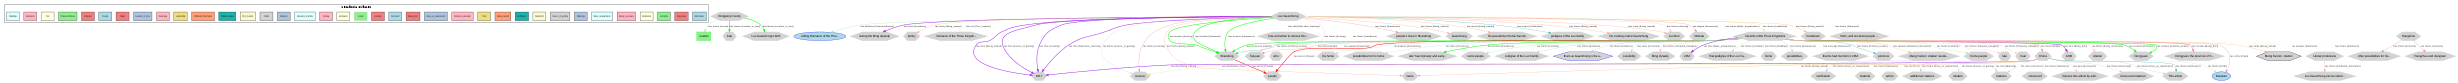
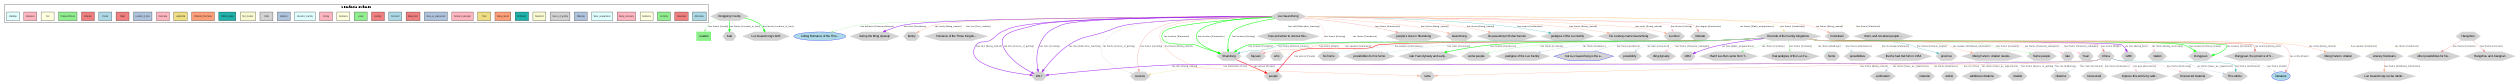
(361, 16) -> (361, 16)
(1765, 36) -> (1788, 36)
none -> (1729, 56)
(2279, 56) -> (2338, 56)
